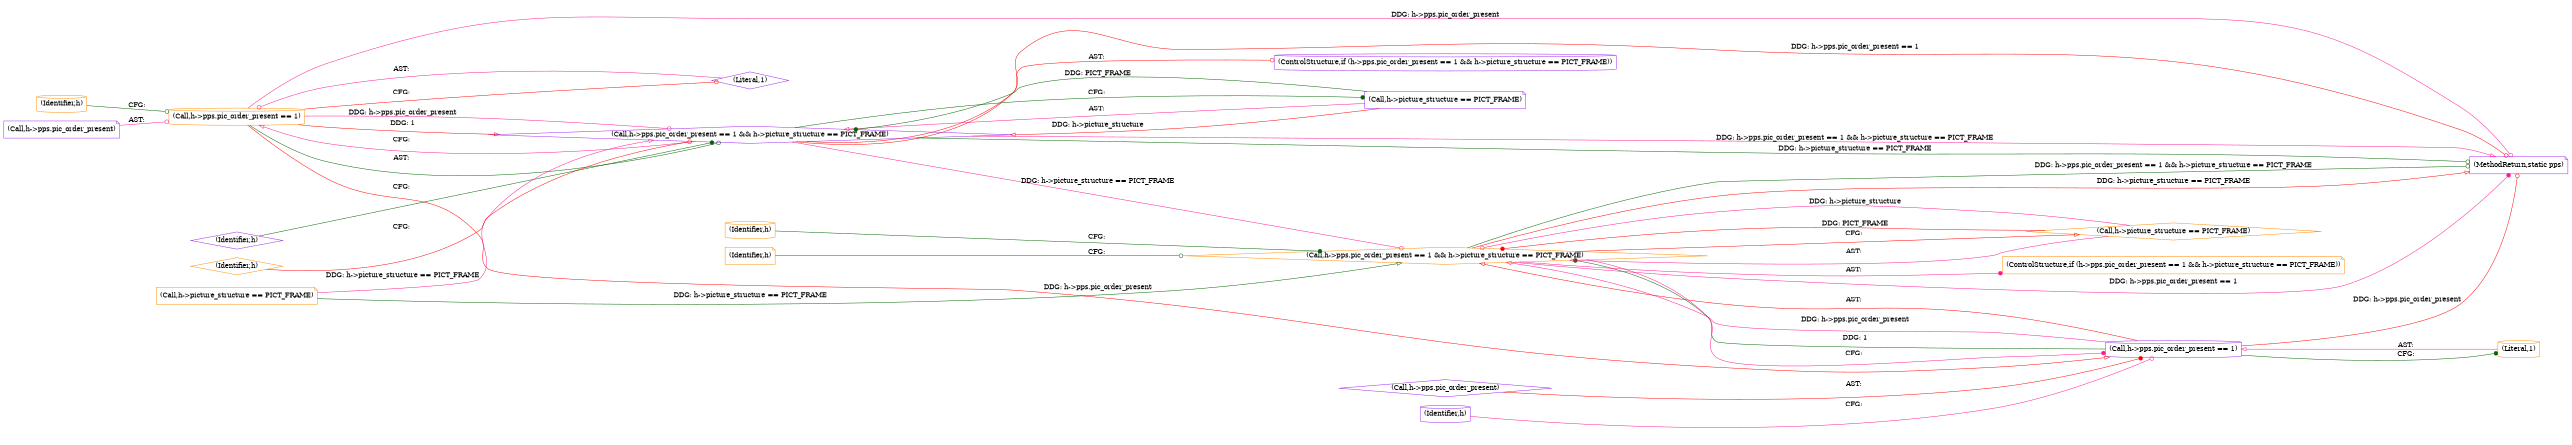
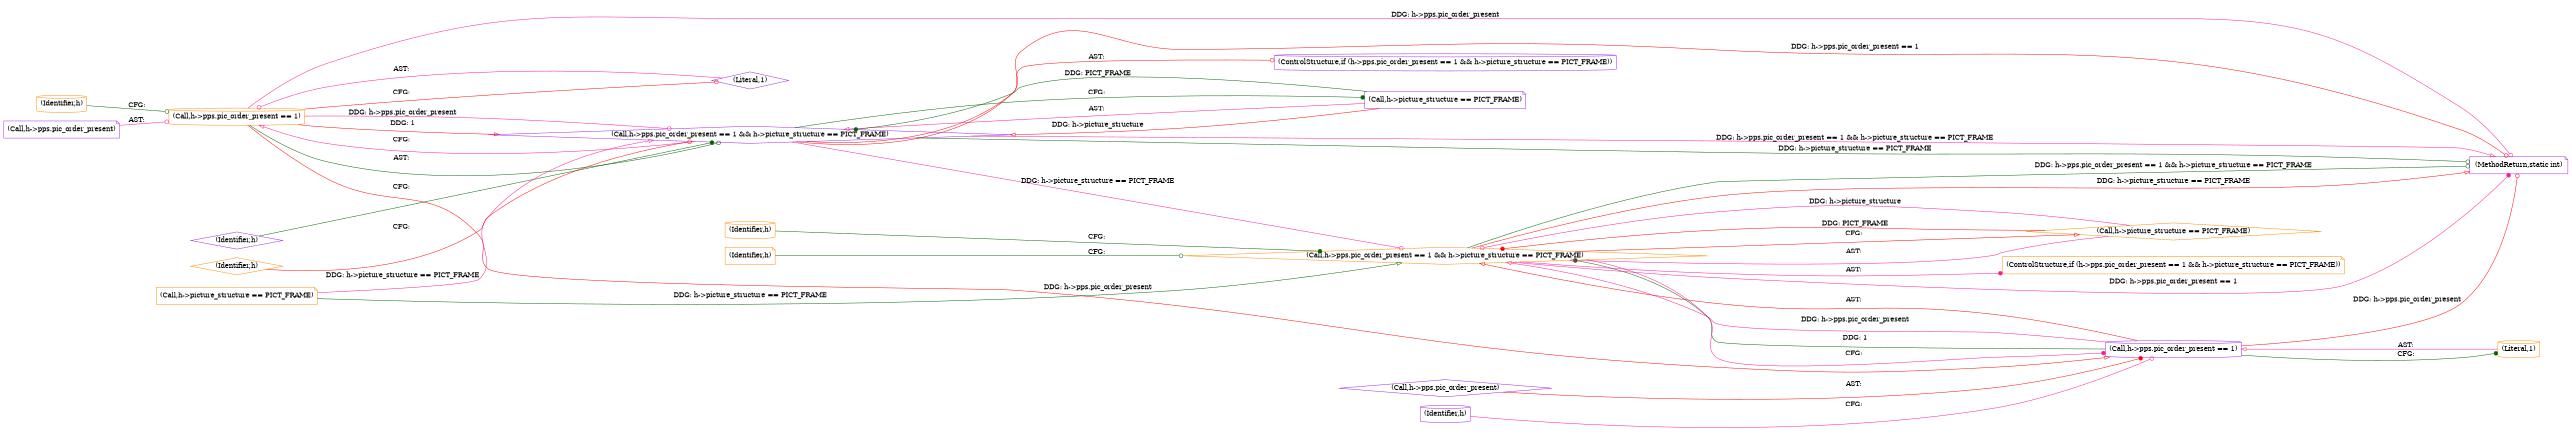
(2519, 165) -> (2519, 165)
